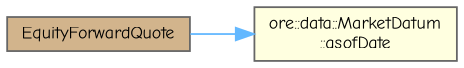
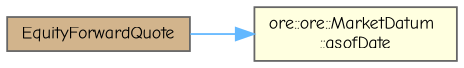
(356, 34) -> (356, 34)
